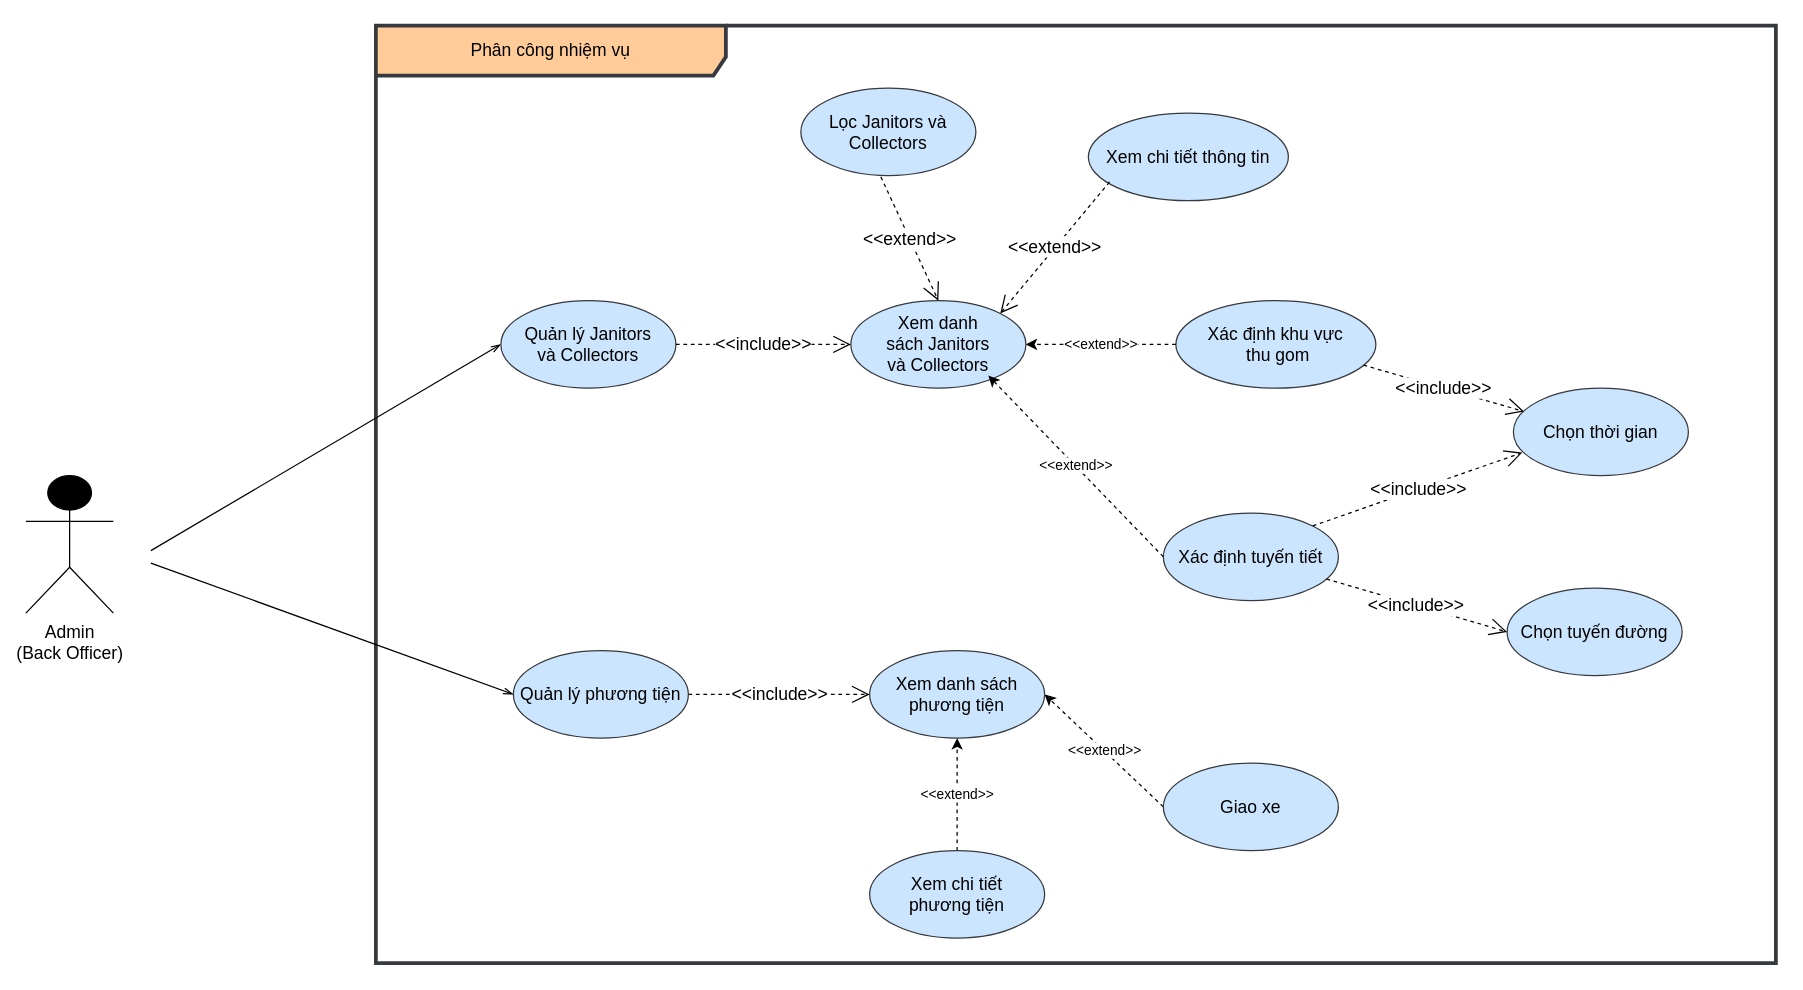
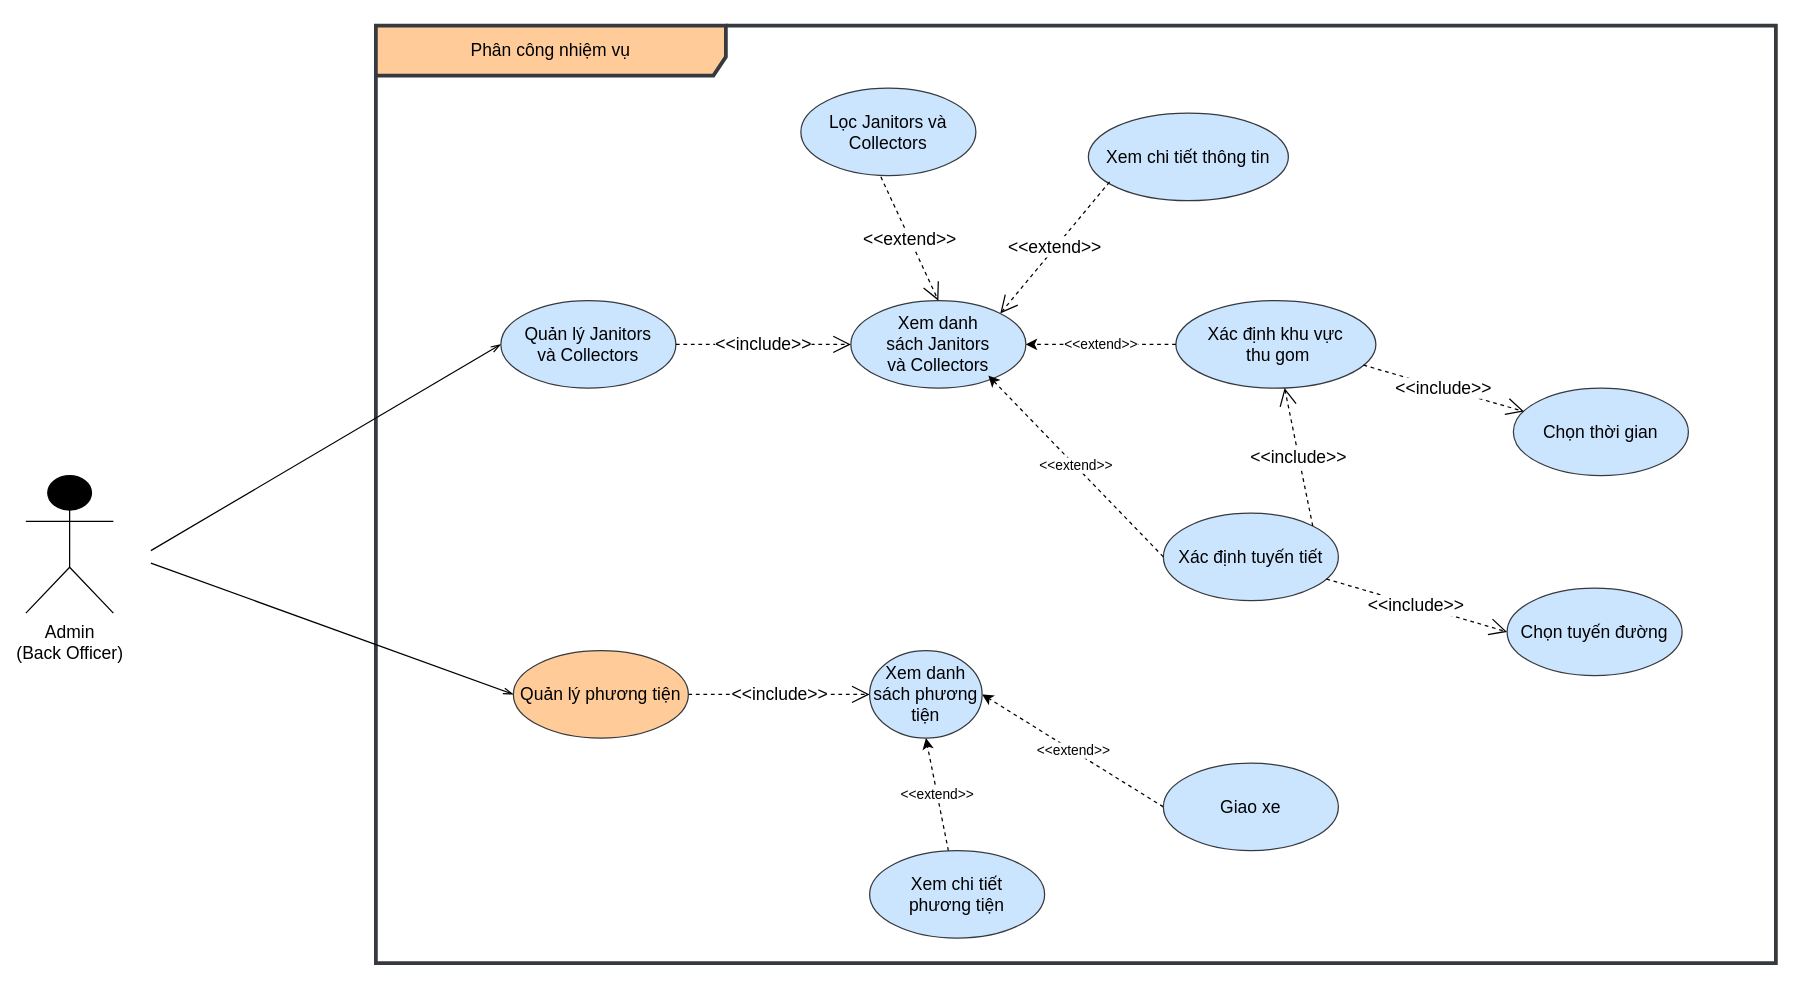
(1350, 513) -> (1299, 458)
(601, 694) -> (601, 694)
(957, 694) -> (926, 694)
